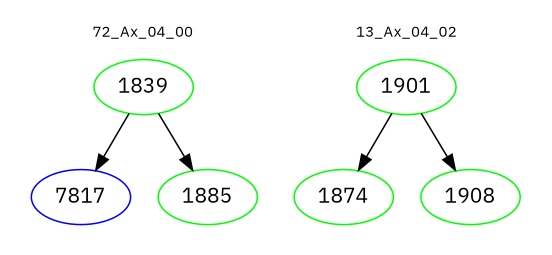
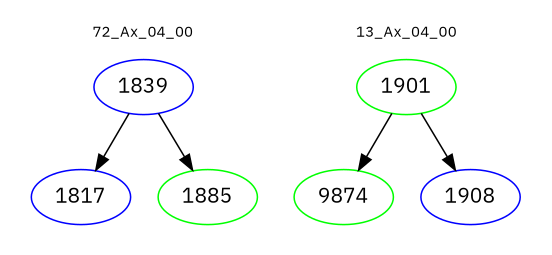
(407, 33) -> (407, 33)
(144, 87) -> (144, 87)
(81, 197) -> (81, 197)
(344, 197) -> (344, 197)
(471, 197) -> (471, 197)
